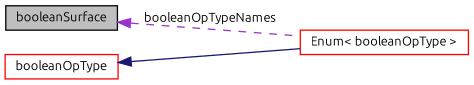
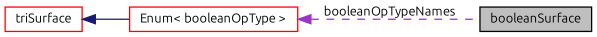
(215, 30) -> (396, 19)
(62, 67) -> (44, 19)
